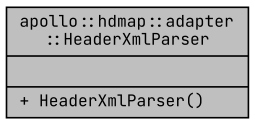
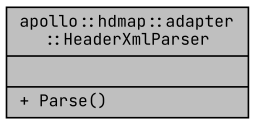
(113, 101) -> (64, 101)
